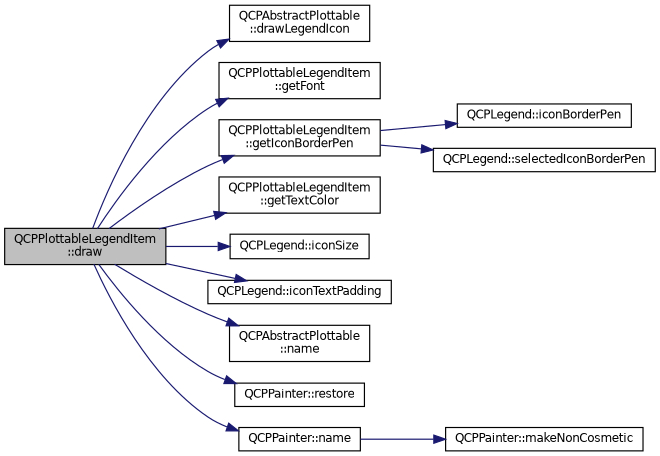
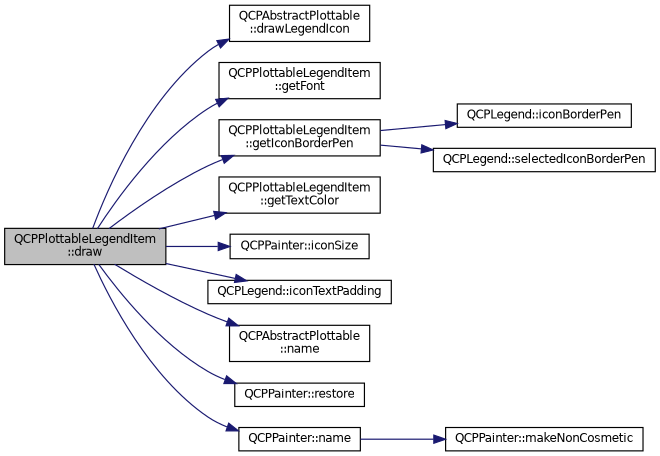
(300, 246) -> (300, 246)
